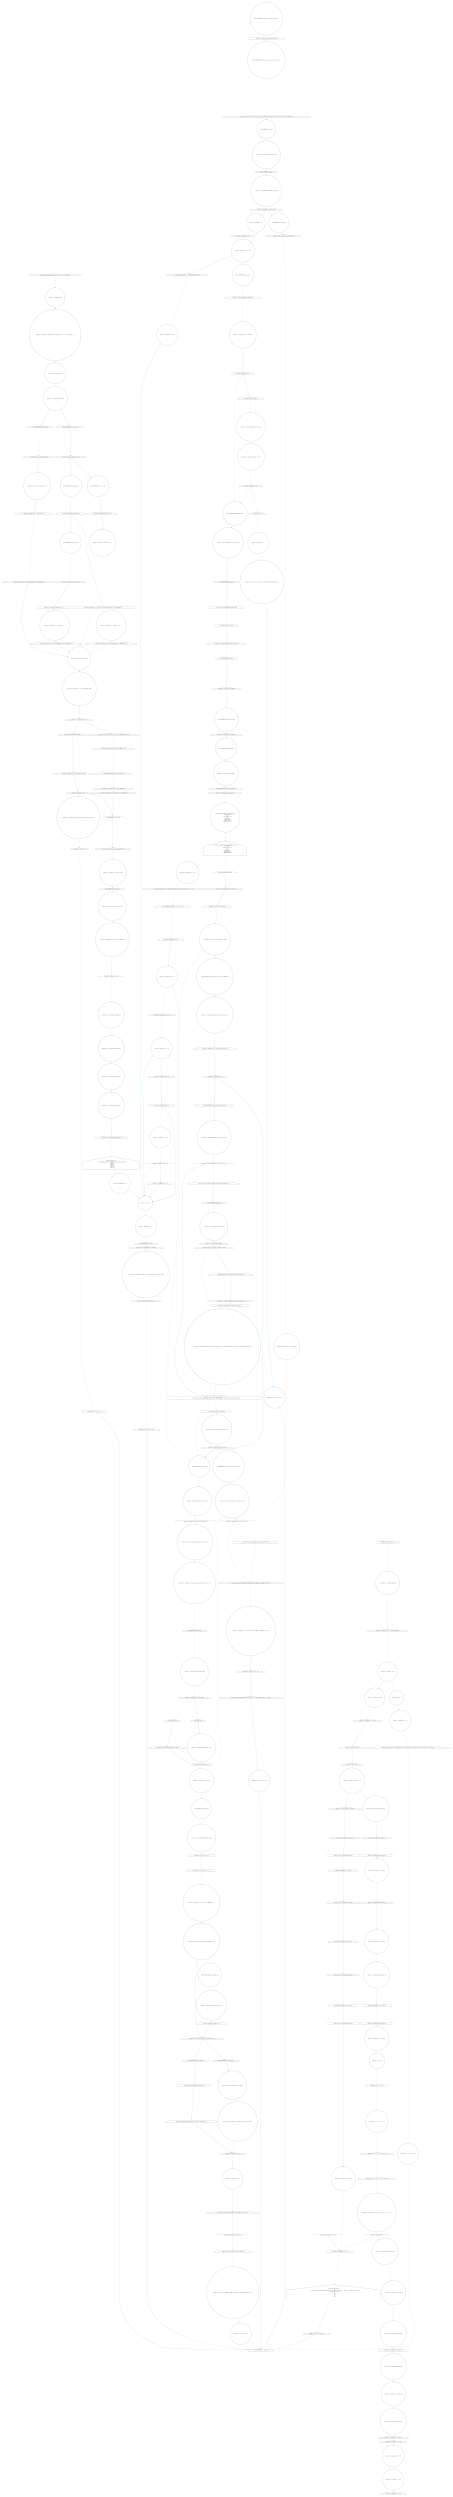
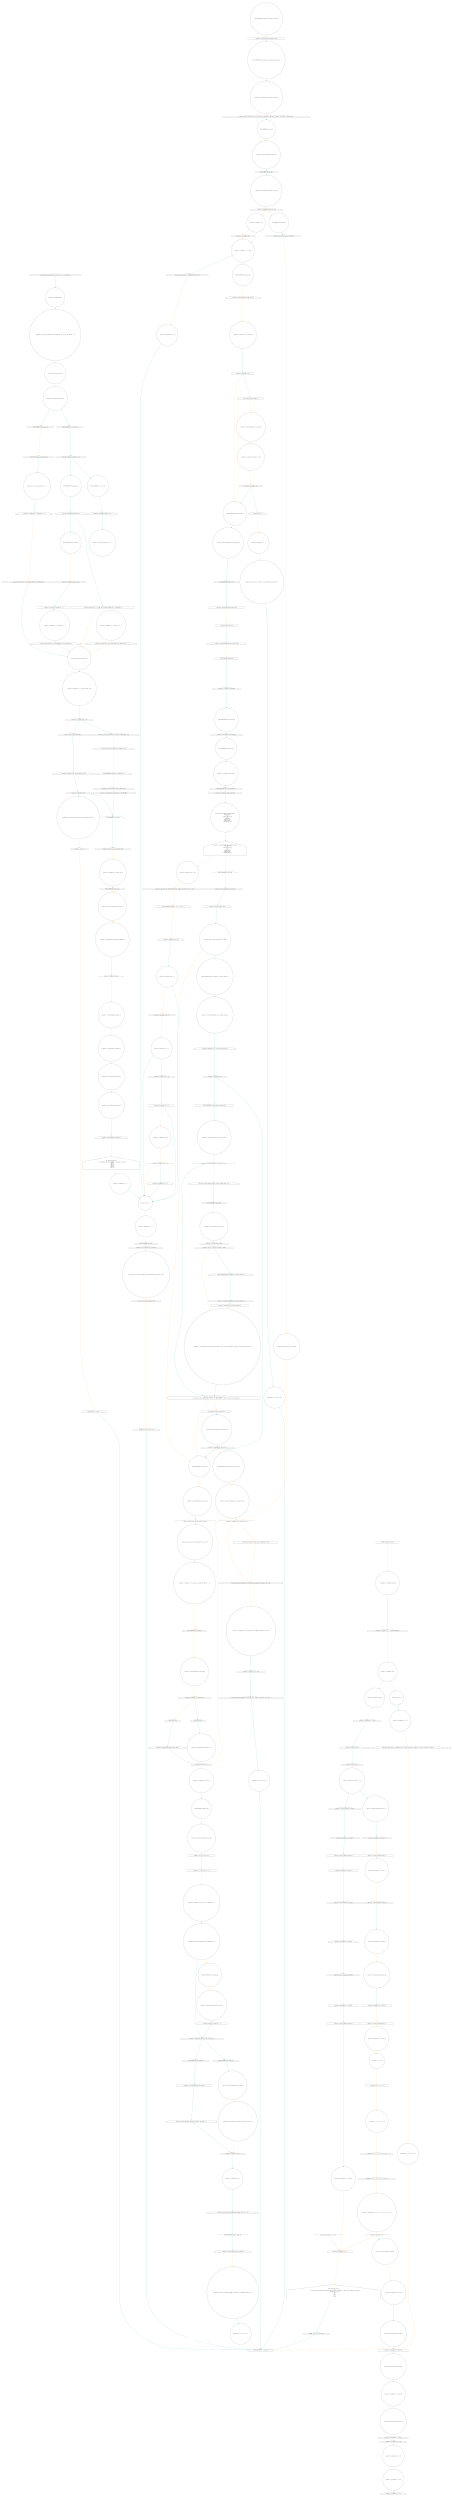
none -> (266, 97)
